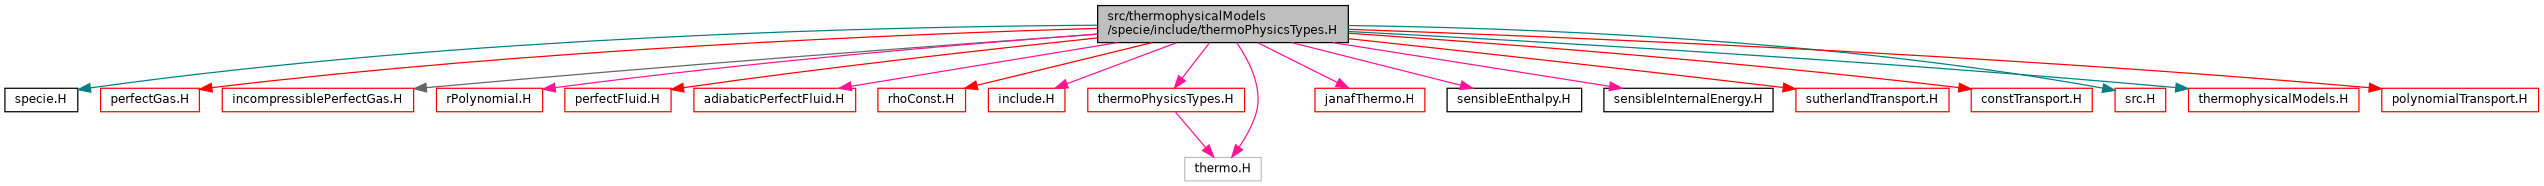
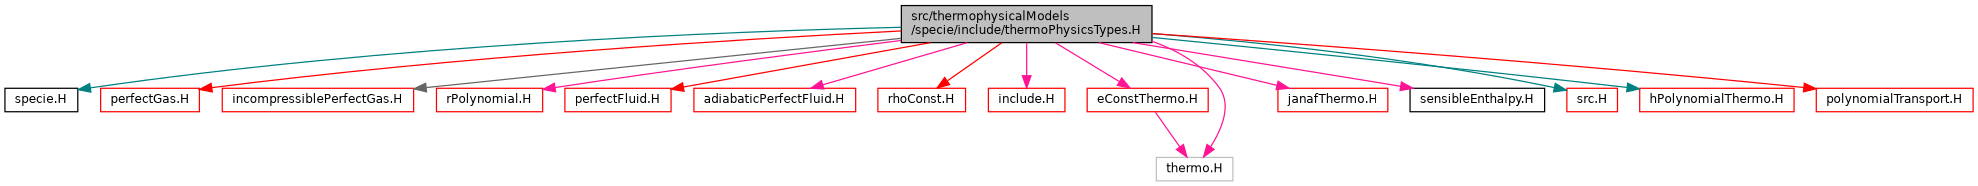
(1166, 100) -> (1148, 100)
(1688, 100) -> none
(1872, 100) -> none
(2032, 100) -> none
(2274, 100) -> (1717, 100)
